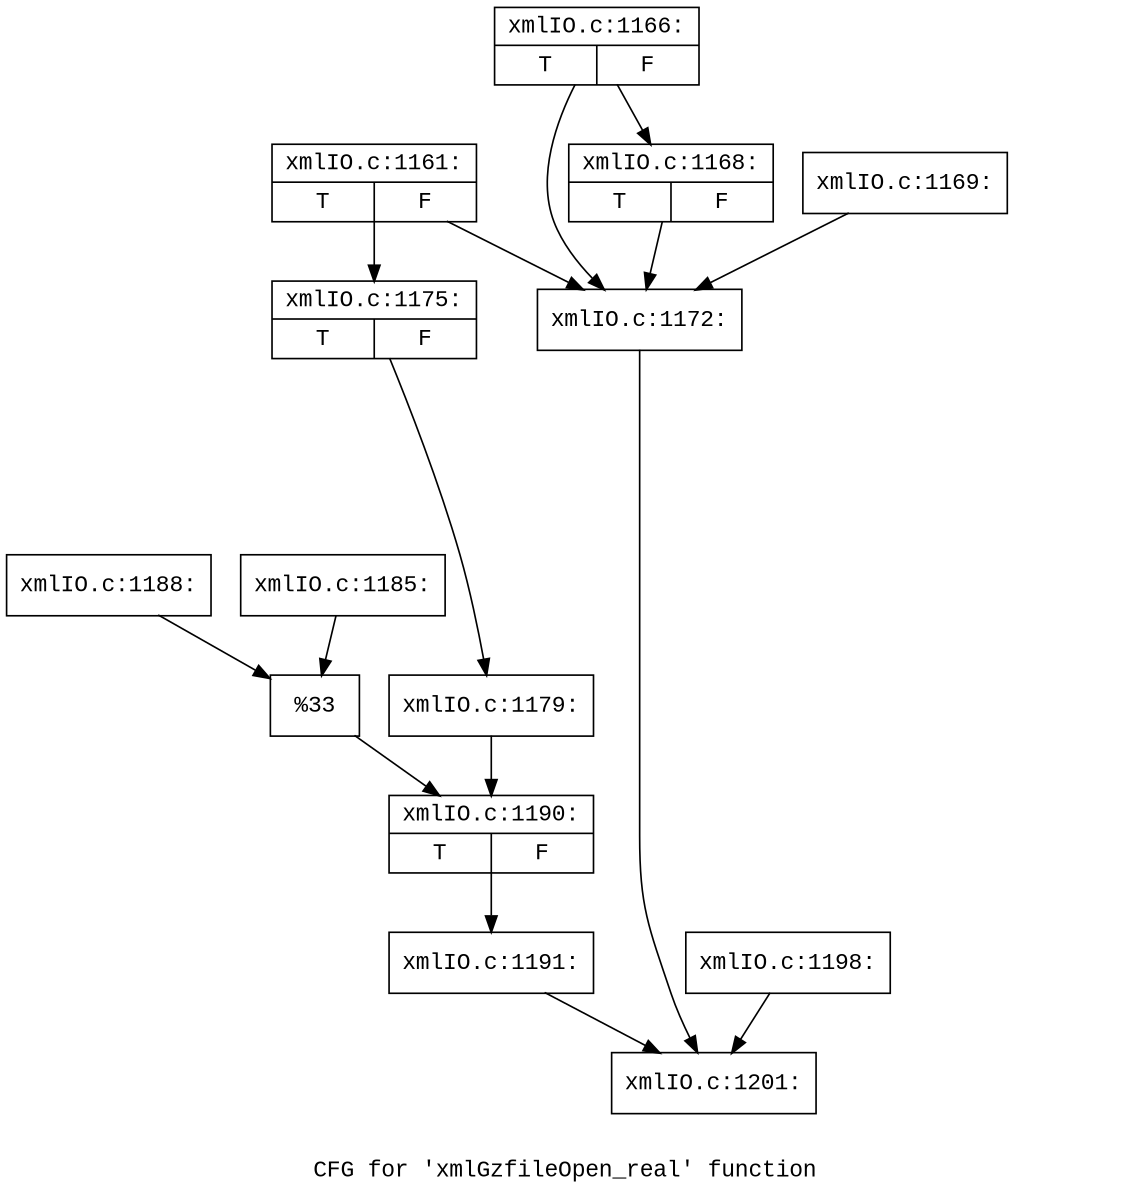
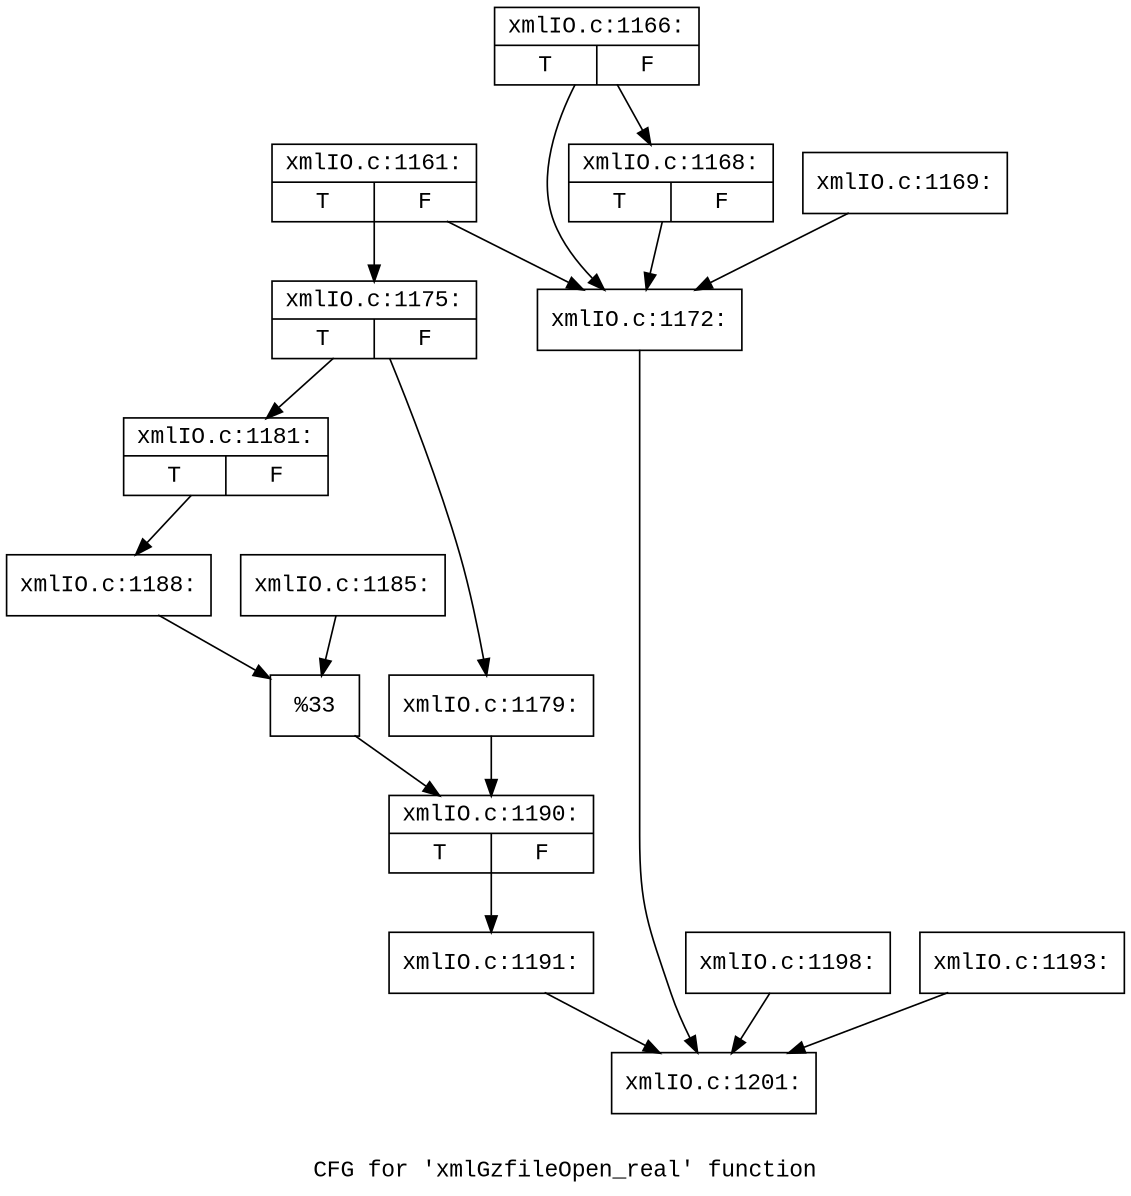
none -> (226, 457)
none -> (1022, 963)
